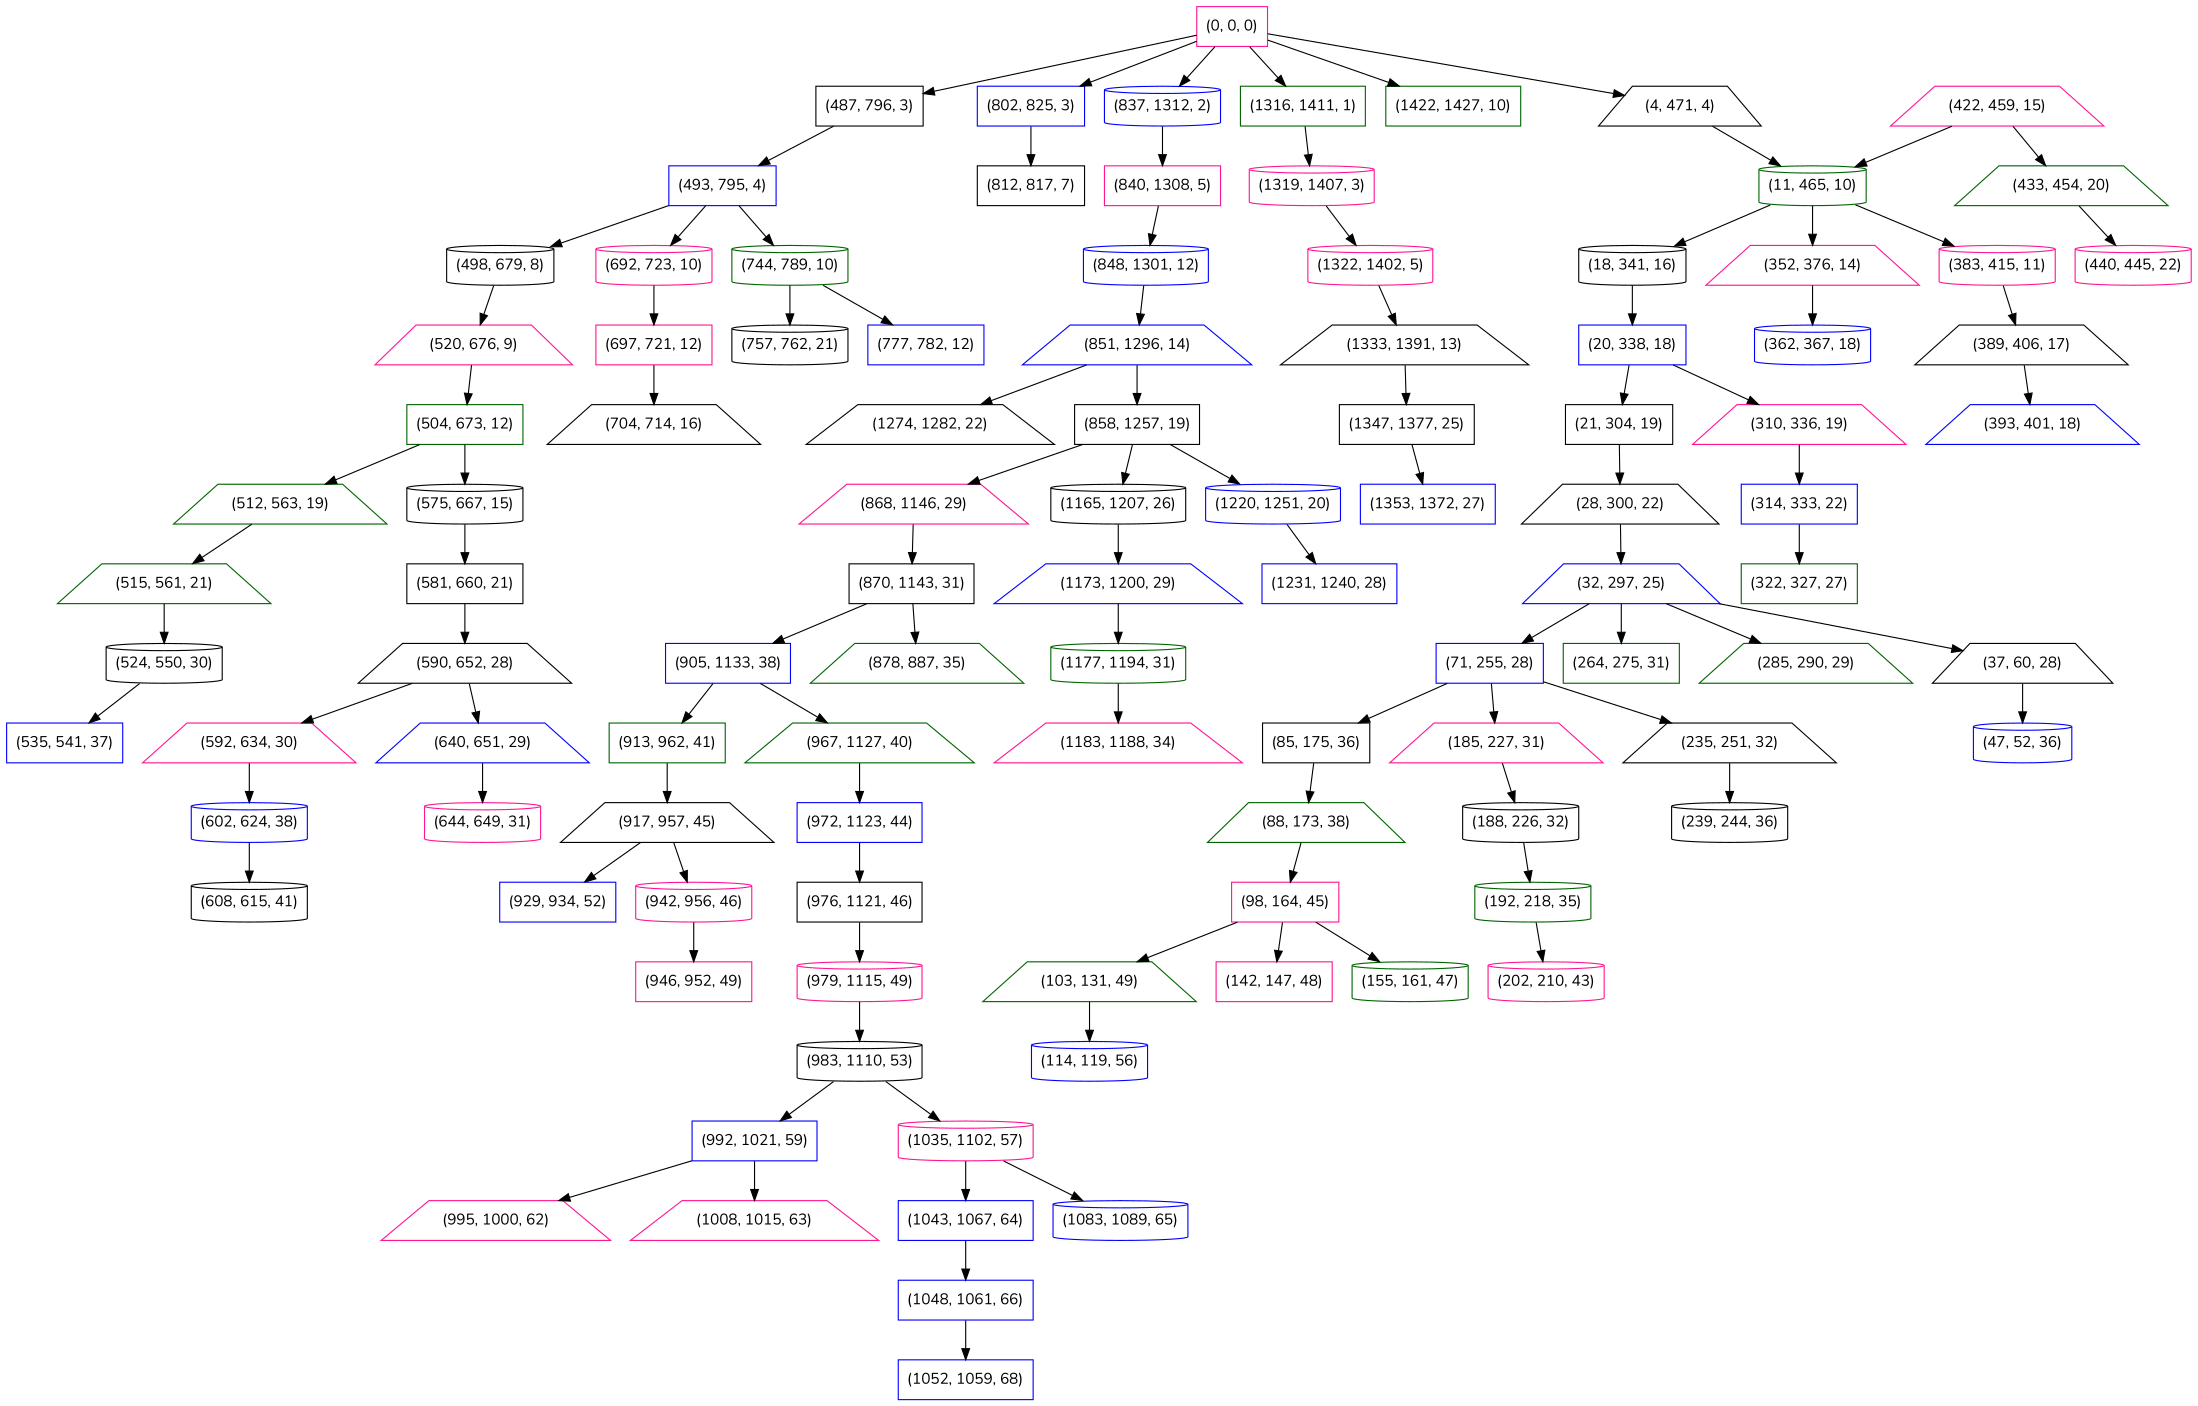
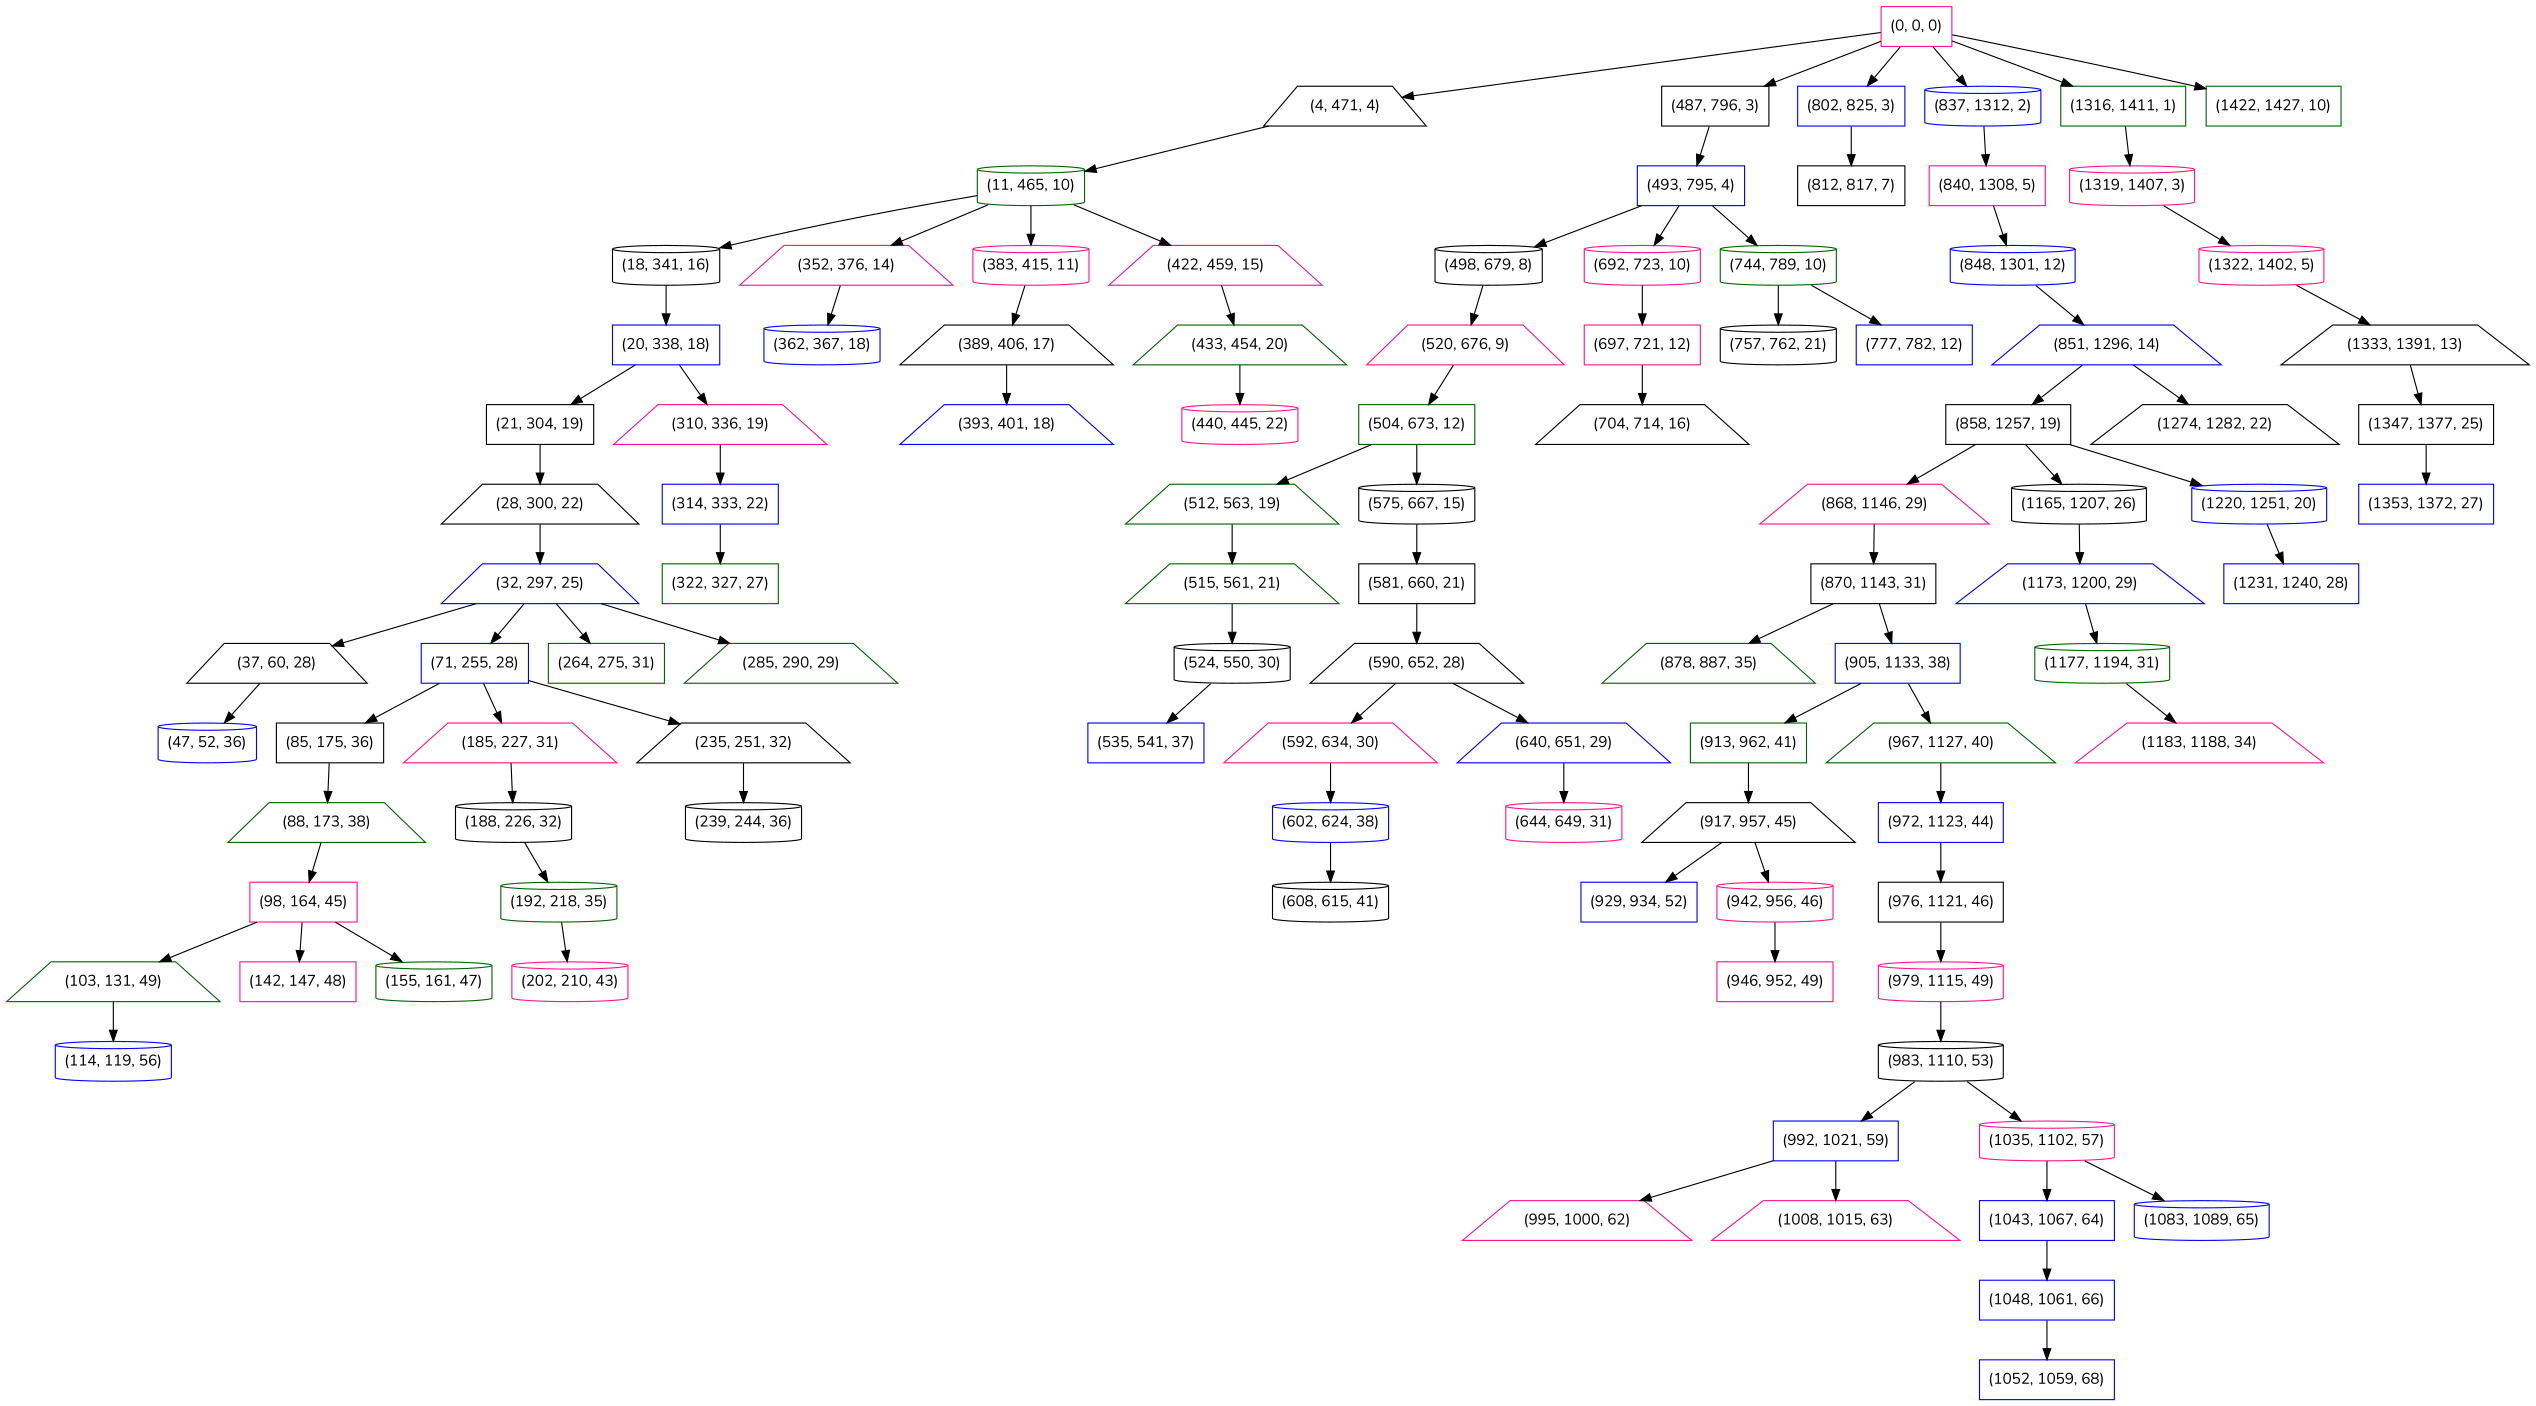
(1909, 144) -> (1117, 223)
